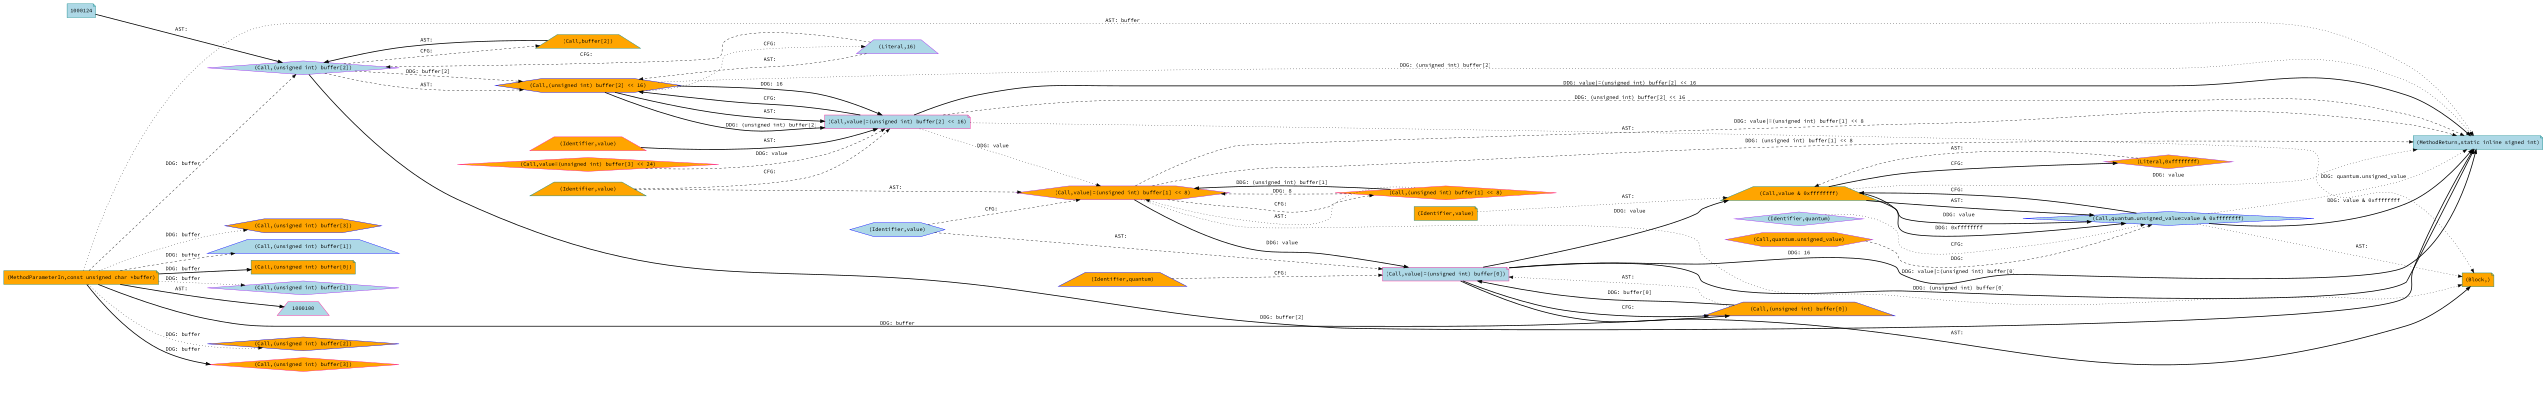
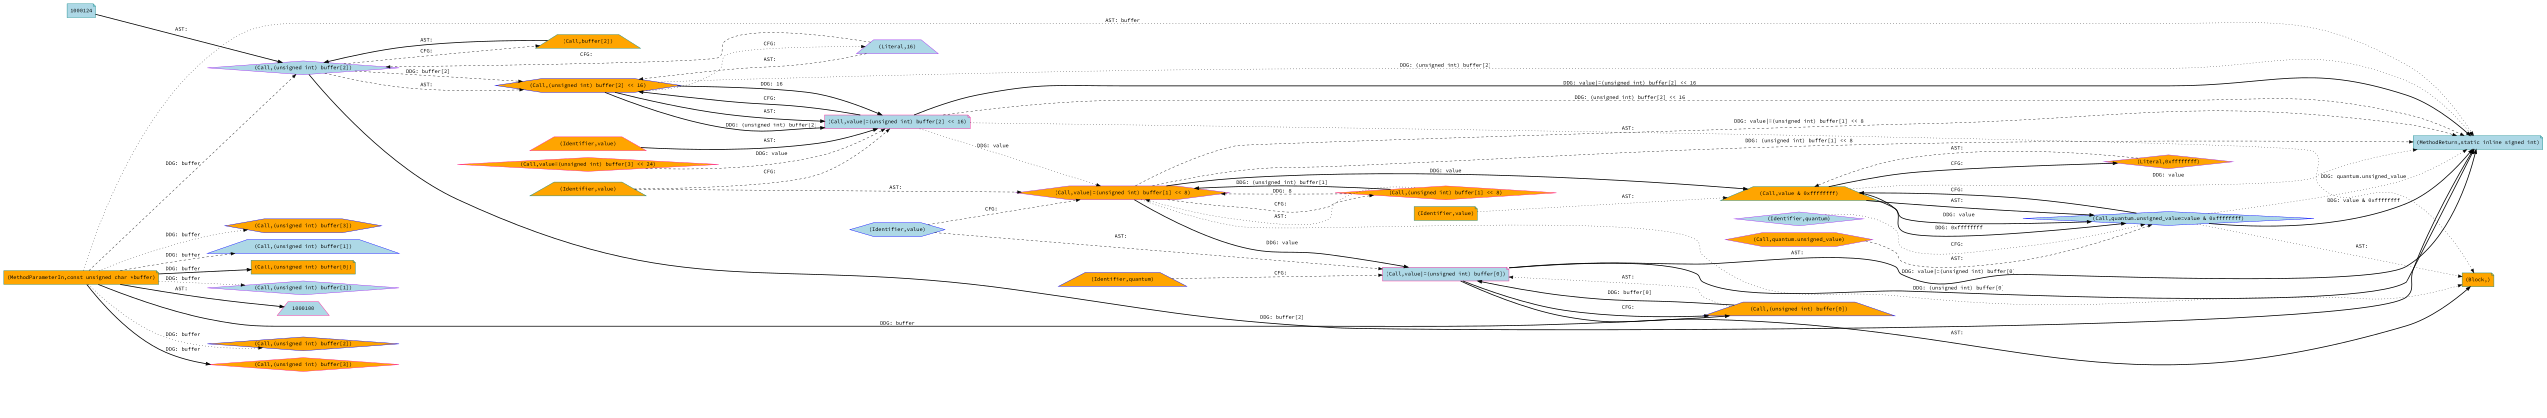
(1606, 241) -> (1455, 174)
(1799, 253) -> (1799, 253)
(1959, 259) -> (1959, 259)
